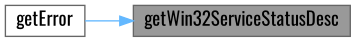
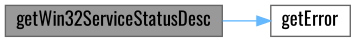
(102, 21) -> (240, 21)
